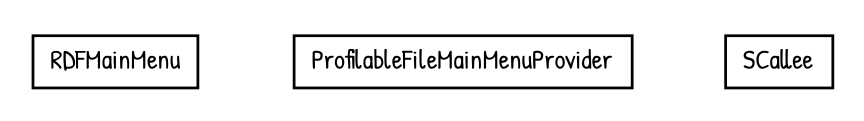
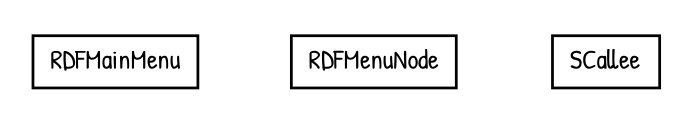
none -> (374, 60)
(462, 60) -> none
